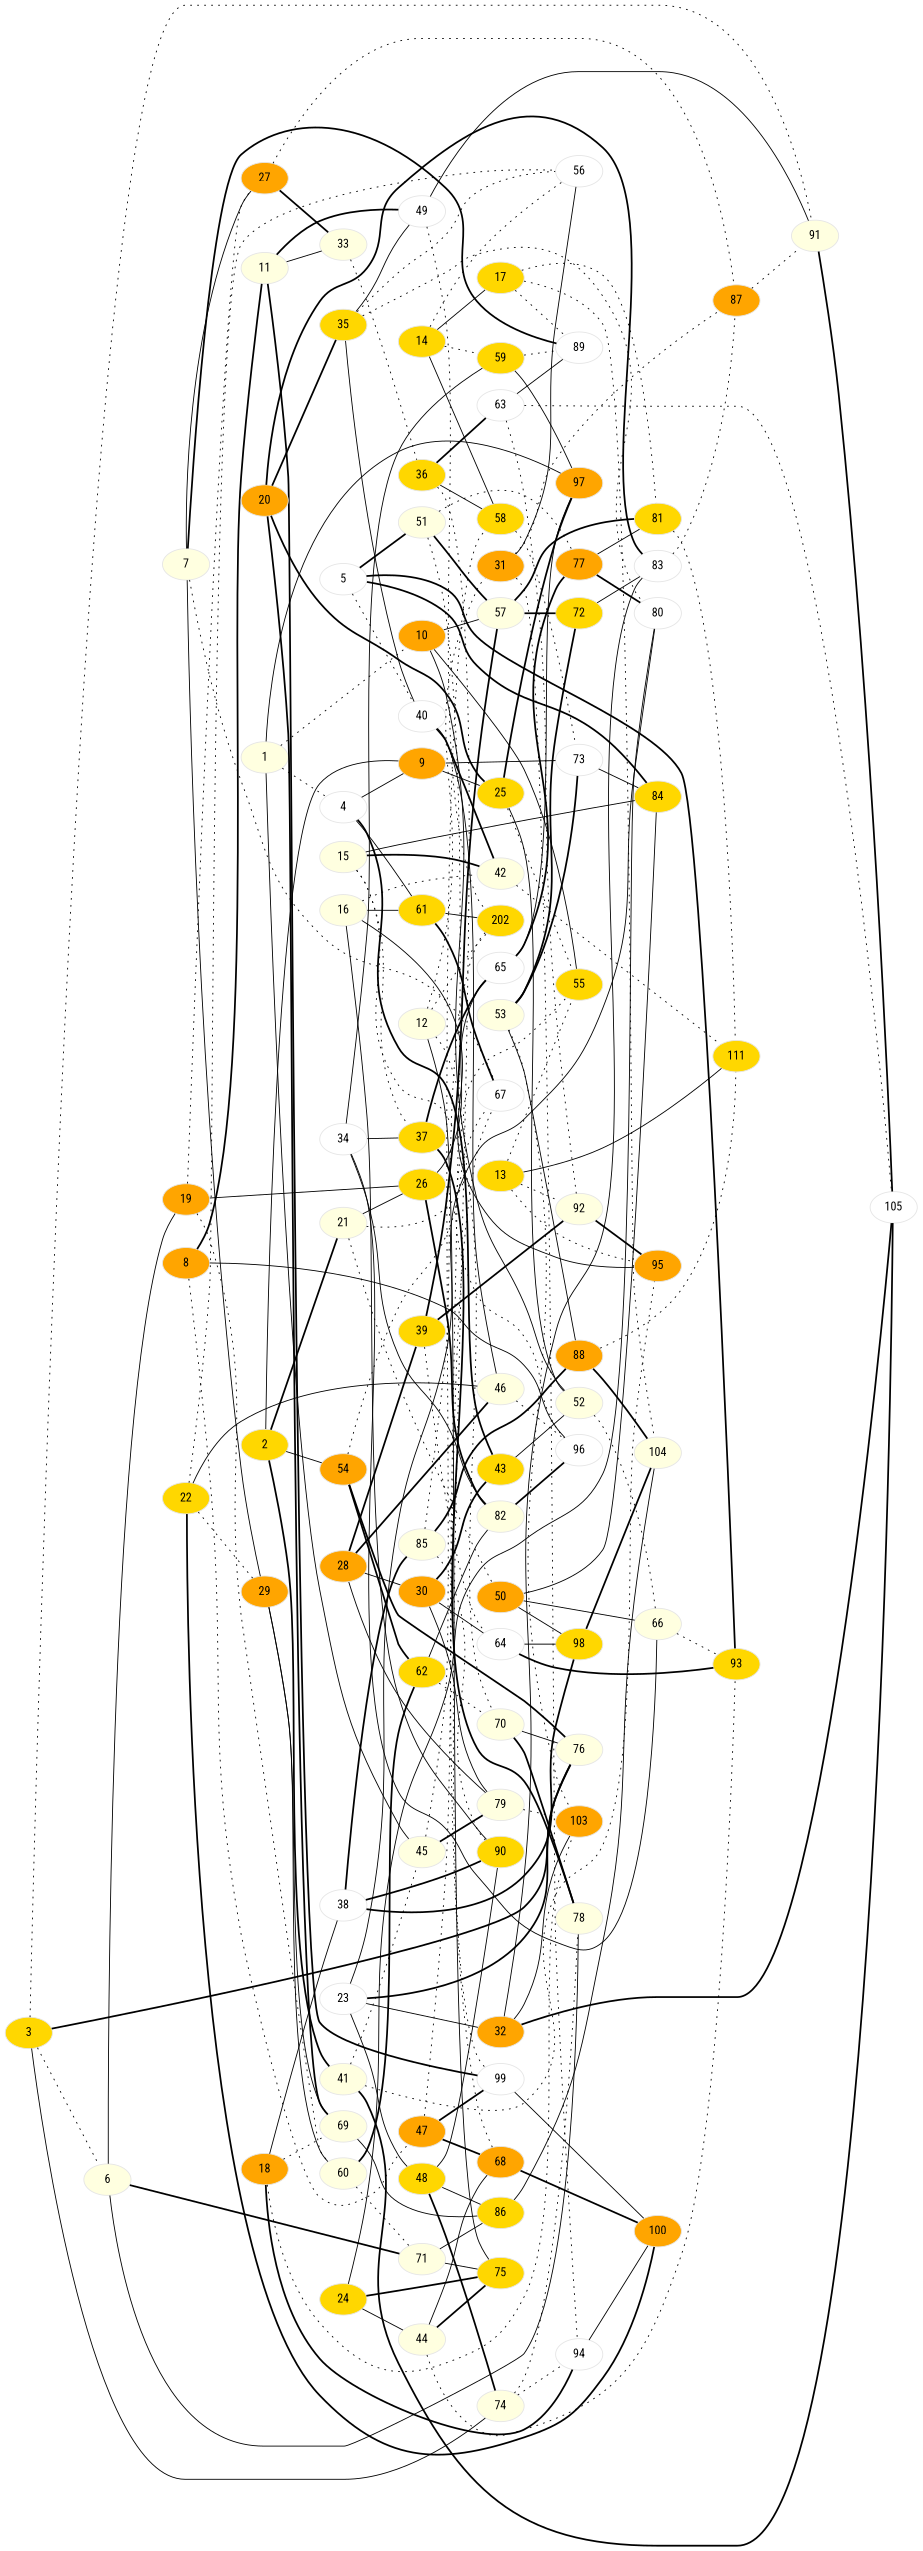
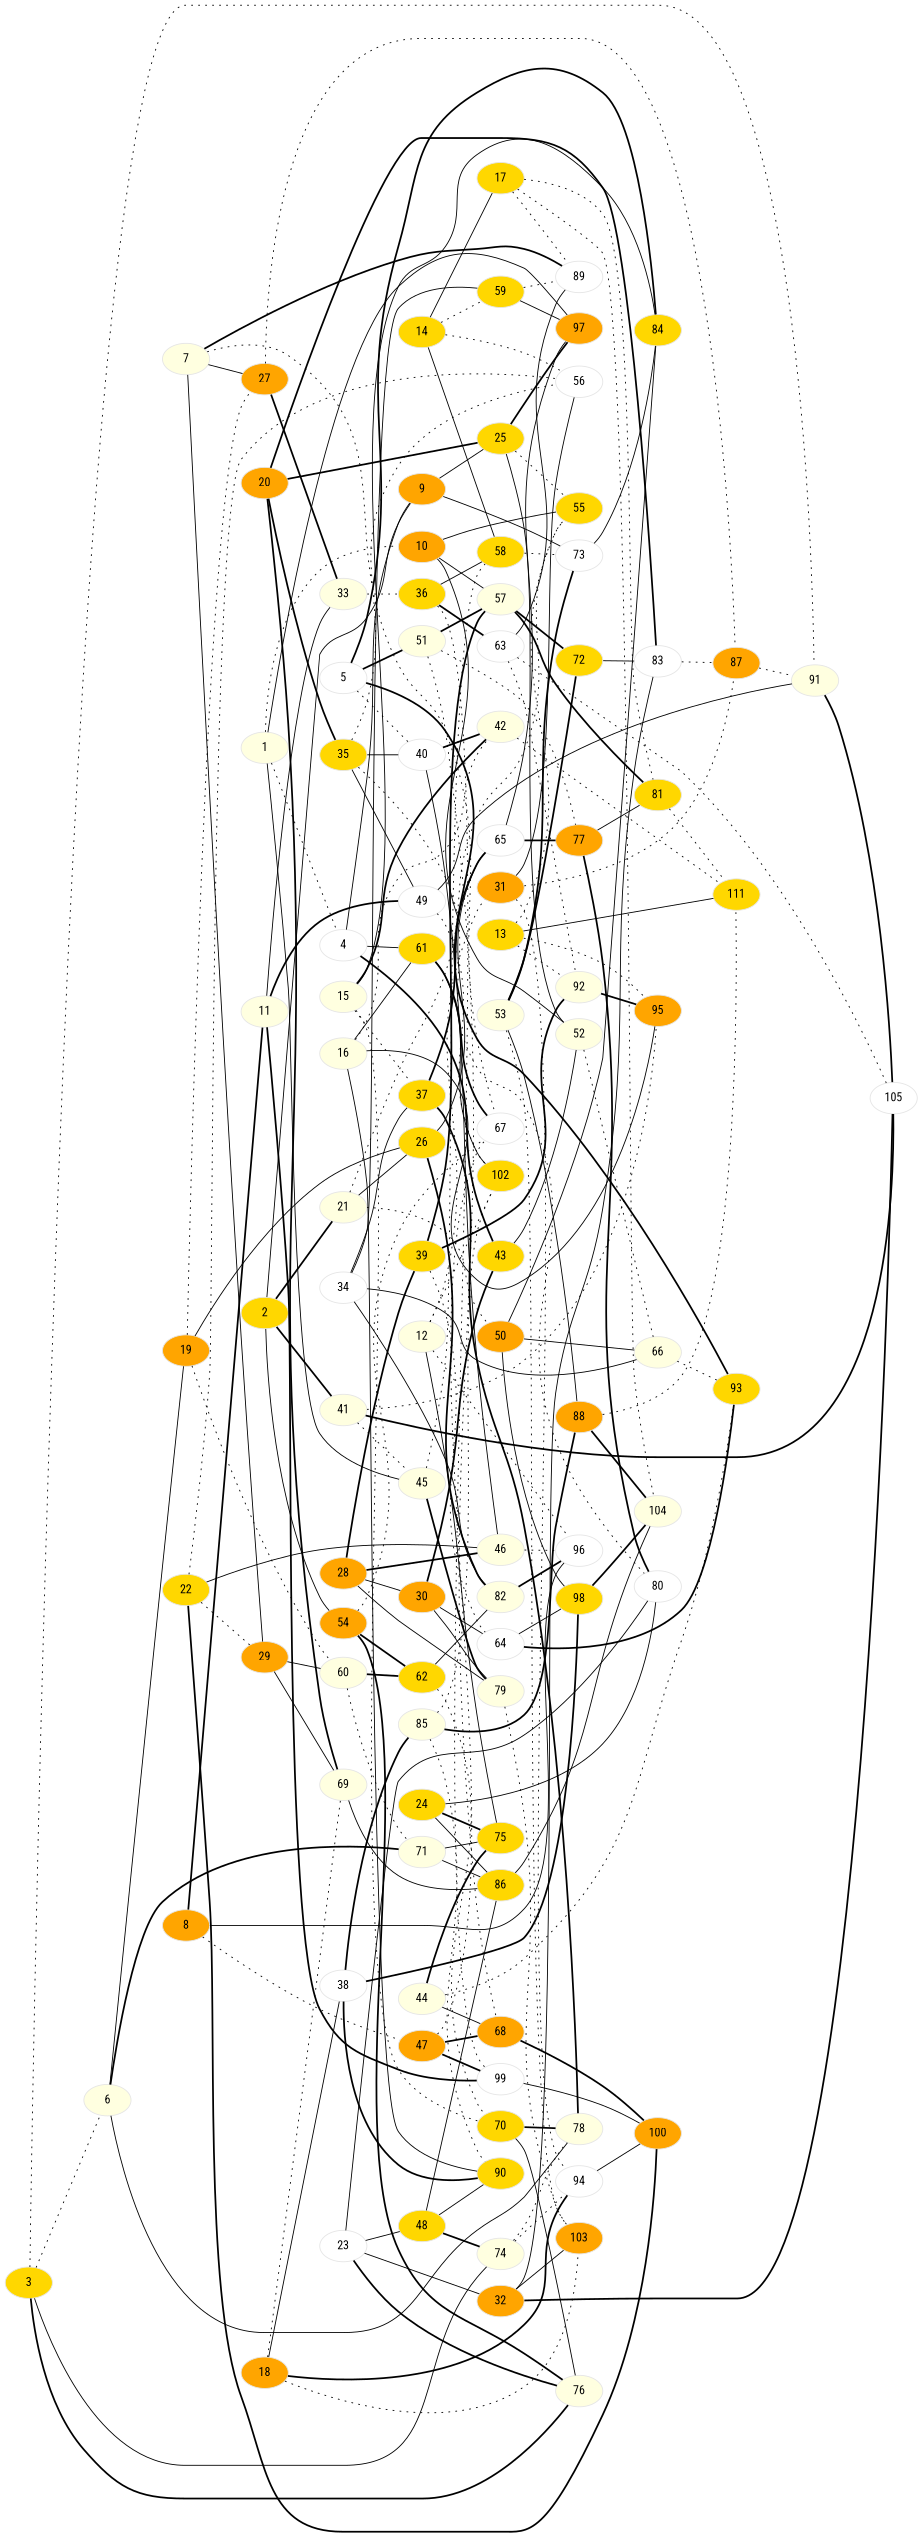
(501, 921) -> (501, 1176)
(501, 1725) -> (501, 2126)
(377, 2316) -> (448, 1831)
